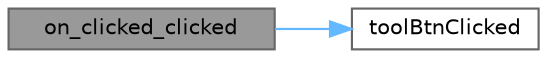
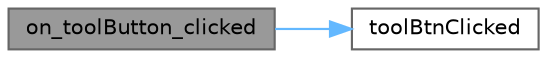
(142, 29) -> (142, 29)
